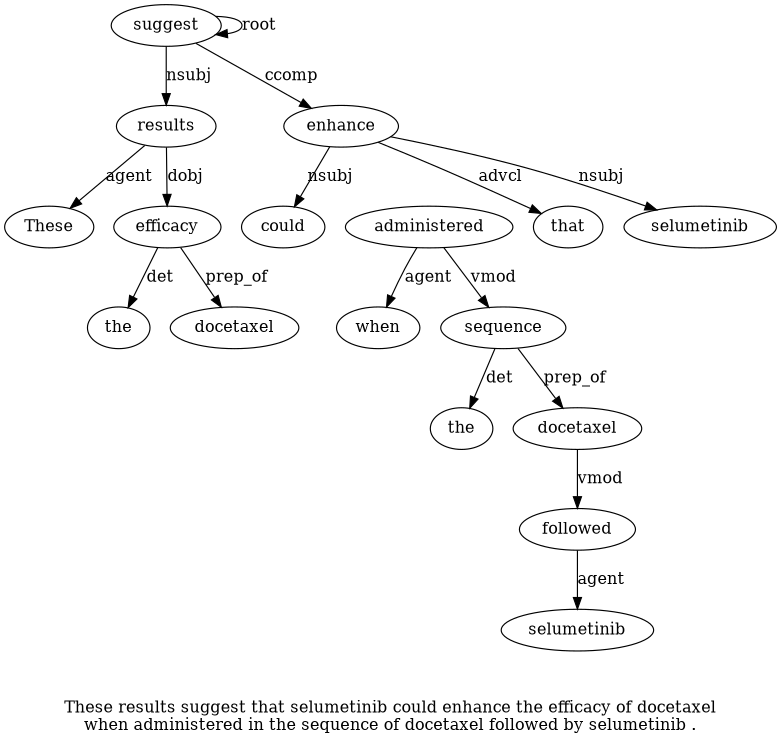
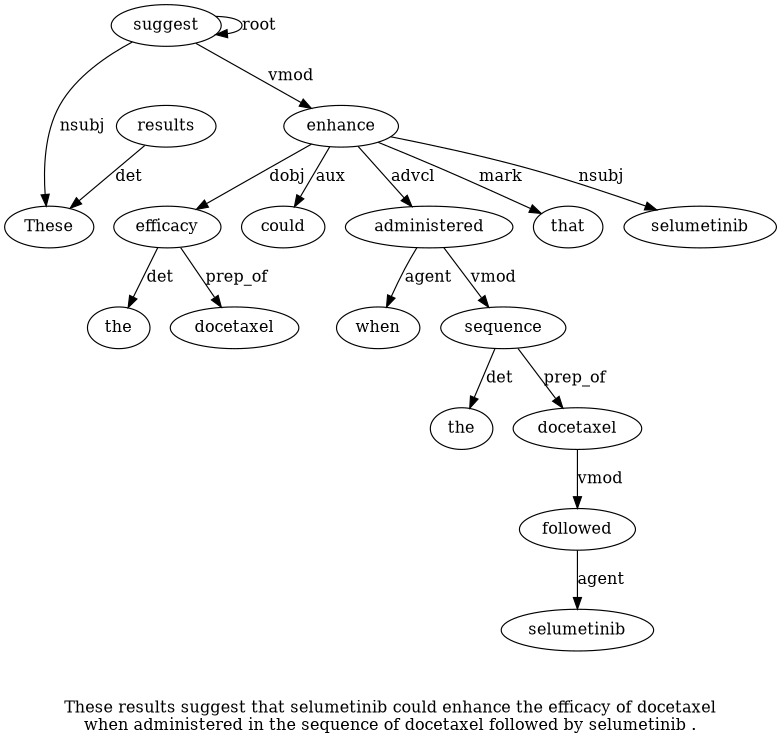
(166, 70) -> (61, 103)
(291, 76) -> (291, 76)
(167, 171) -> (259, 174)
none -> (381, 172)
(129, 177) -> (129, 177)
(331, 177) -> (331, 177)
(500, 177) -> (500, 177)
